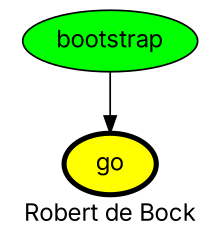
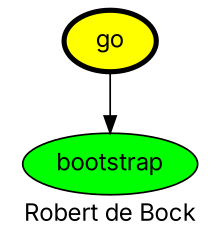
(110, 94) -> (110, 94)
